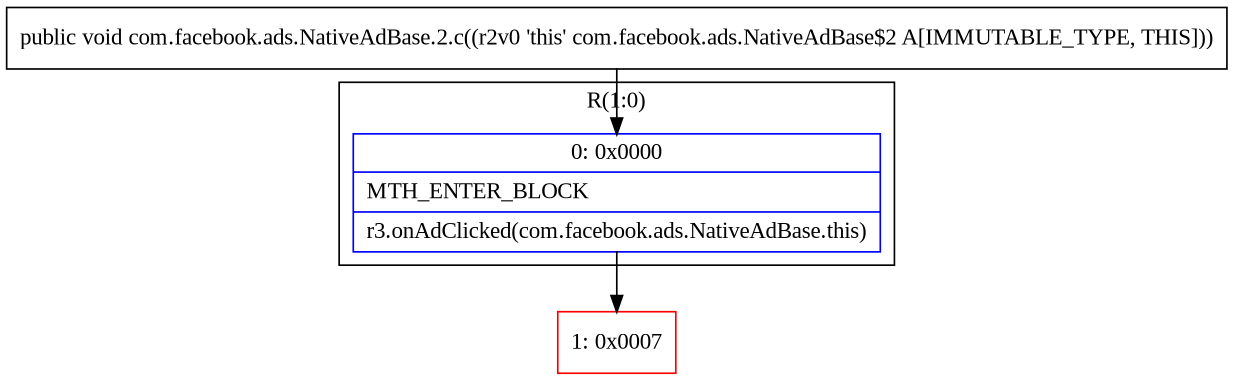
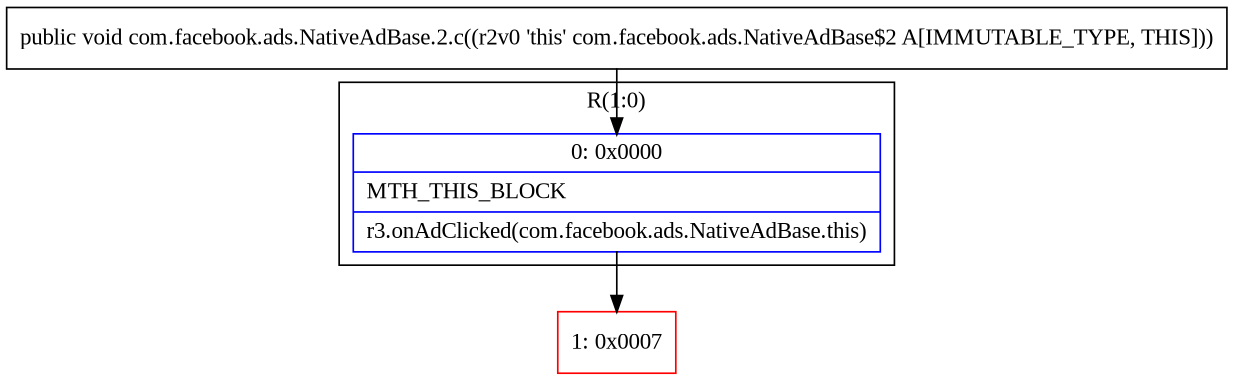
(478, 191) -> (467, 191)
